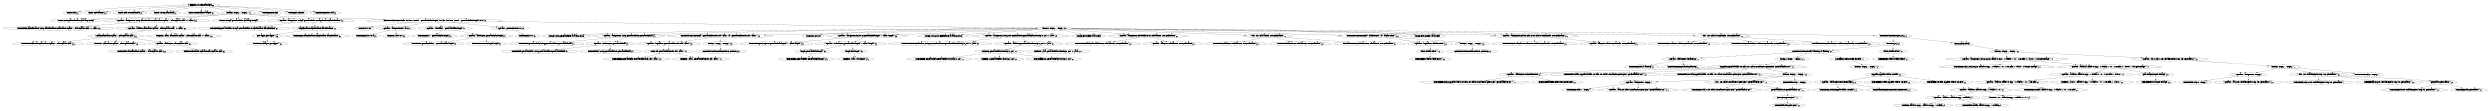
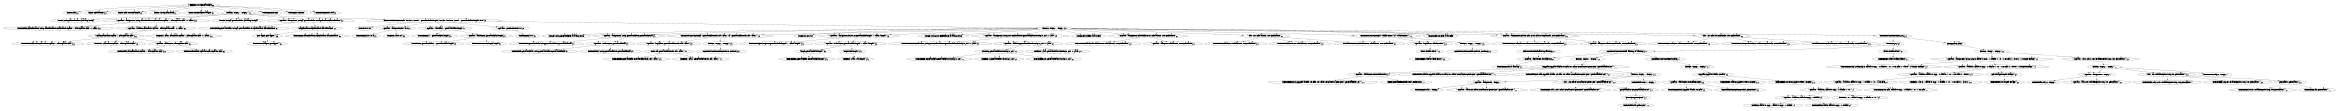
(1683, 62) -> (1539, 55)
